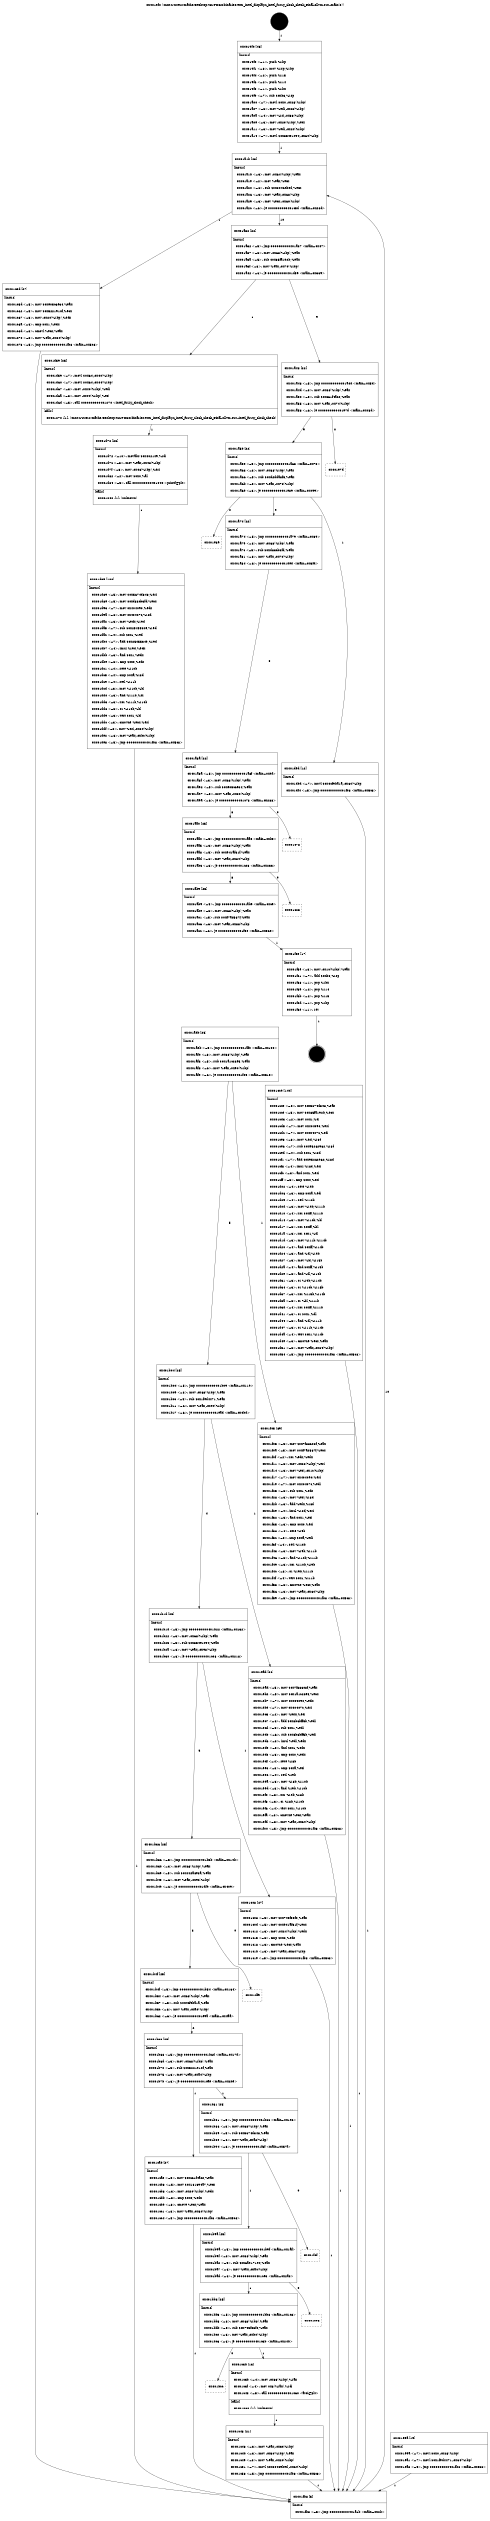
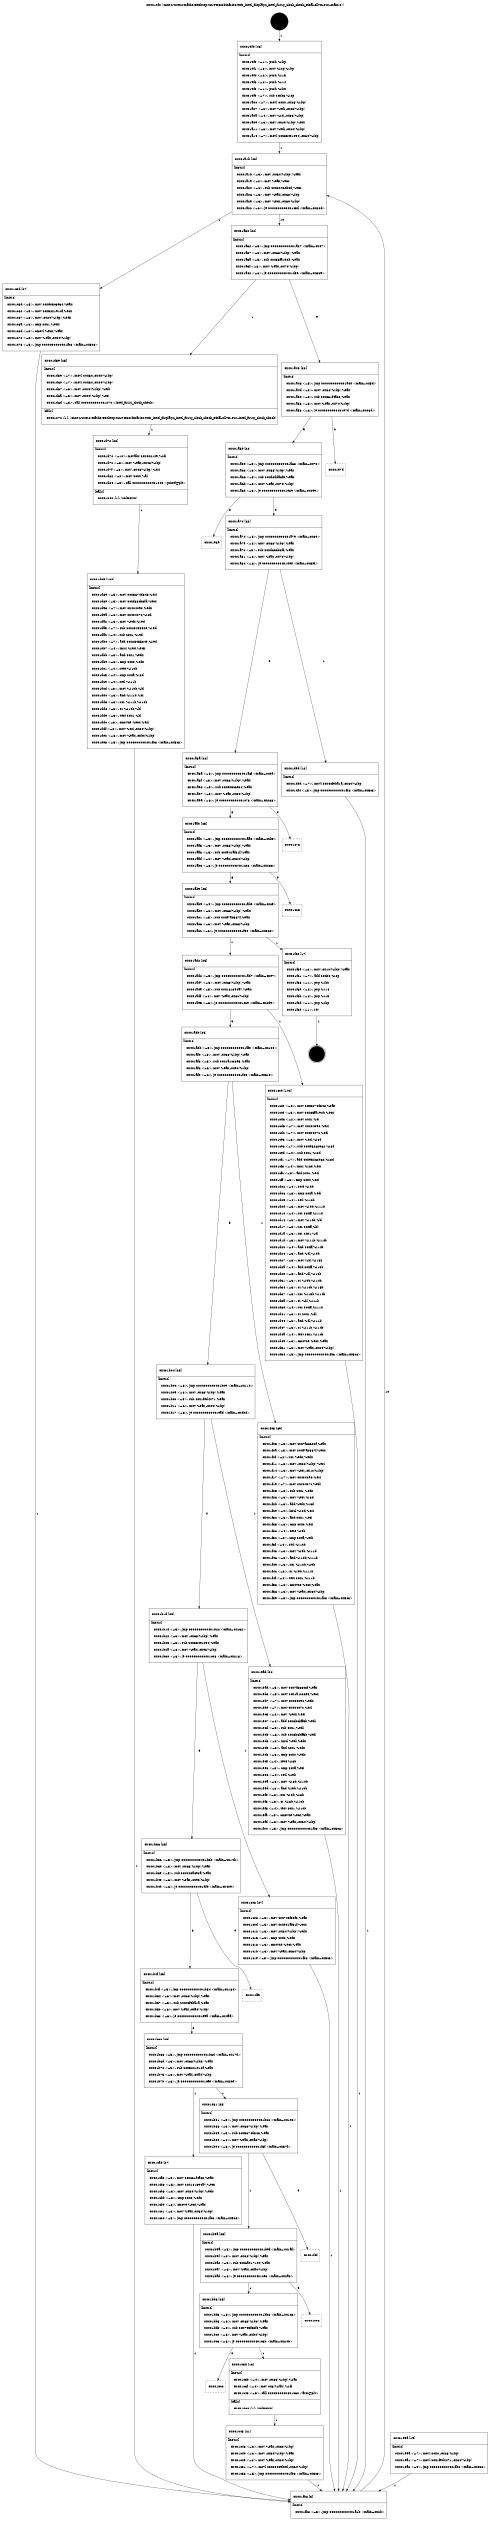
(347, 626) -> (303, 665)
none -> (230, 982)
